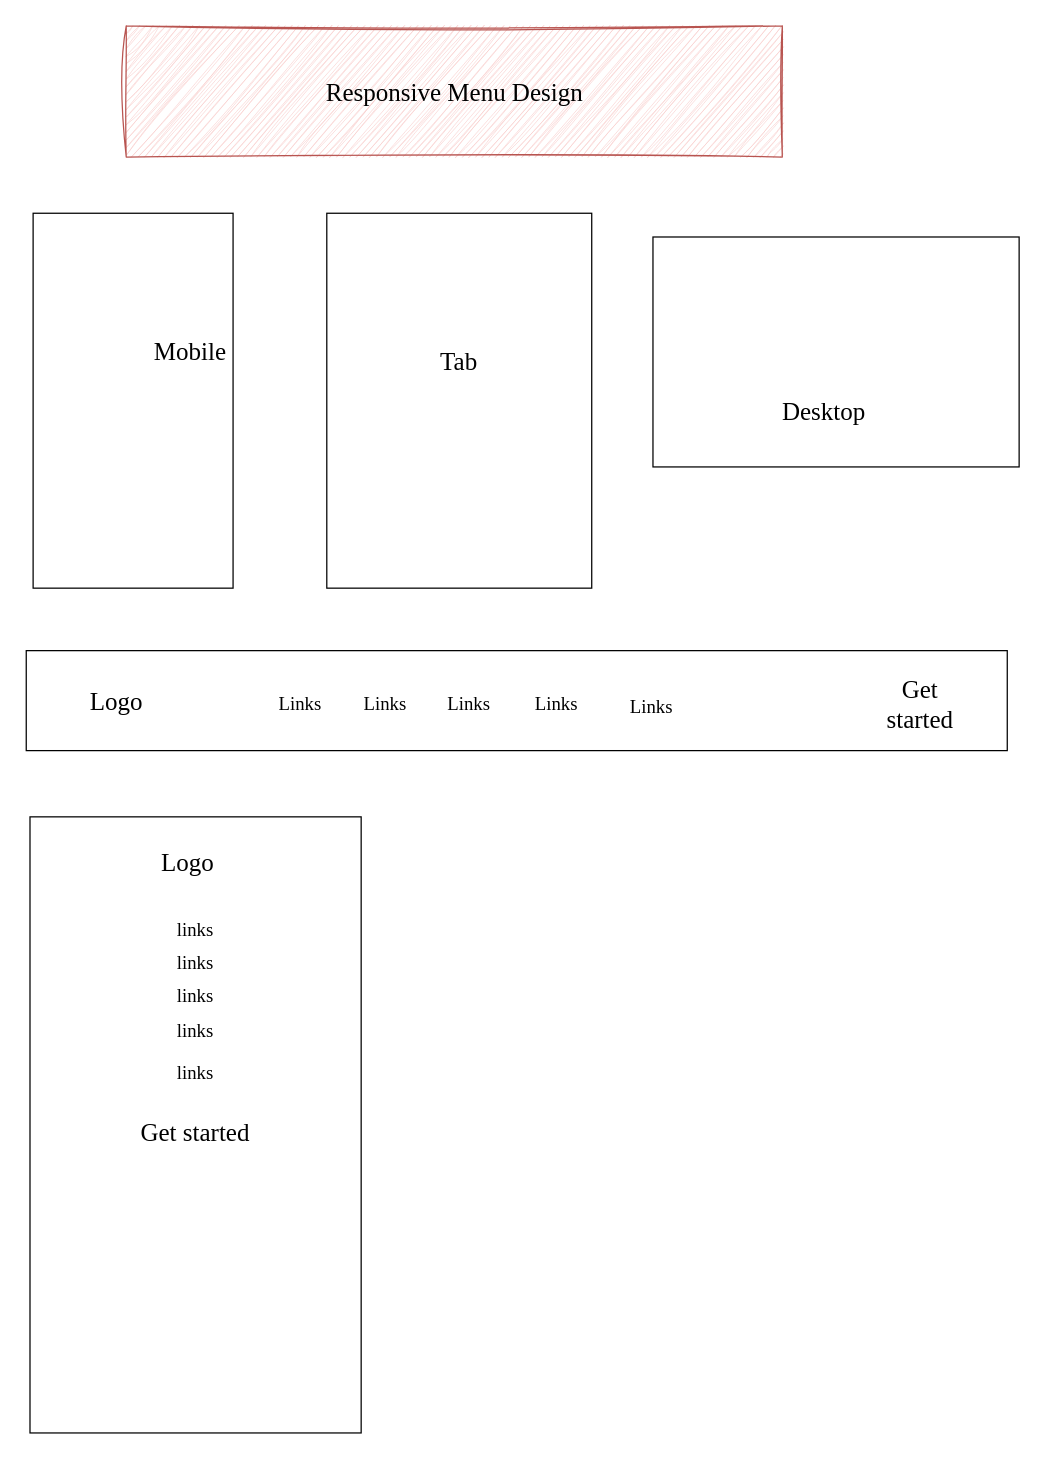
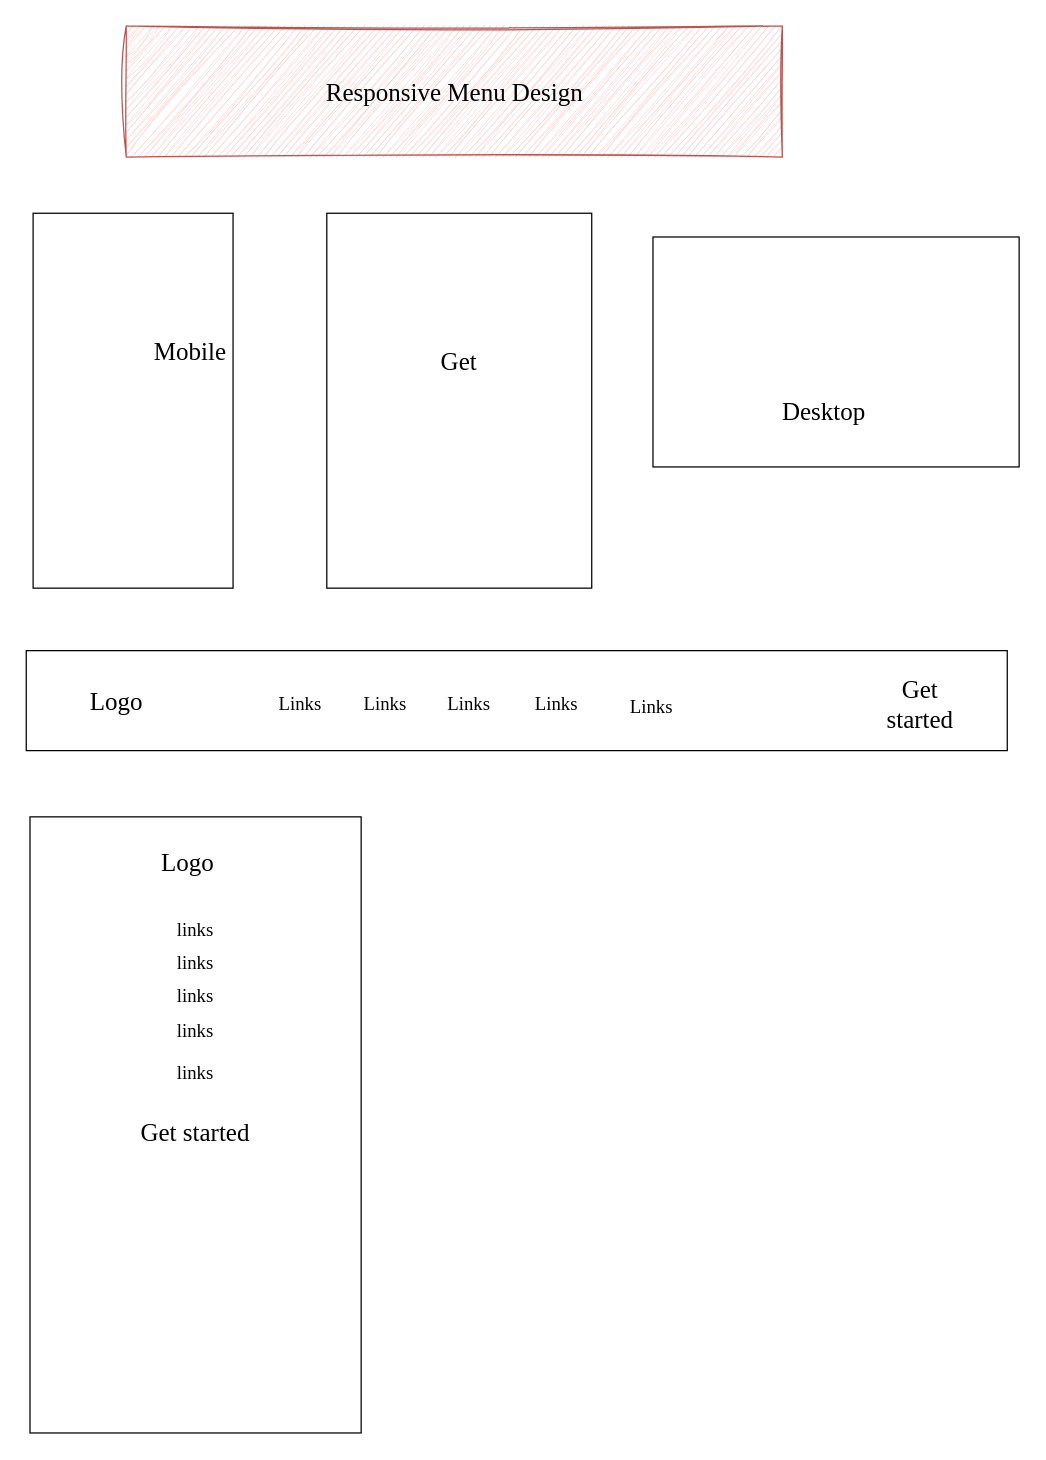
(459, 361) -> (459, 361)
